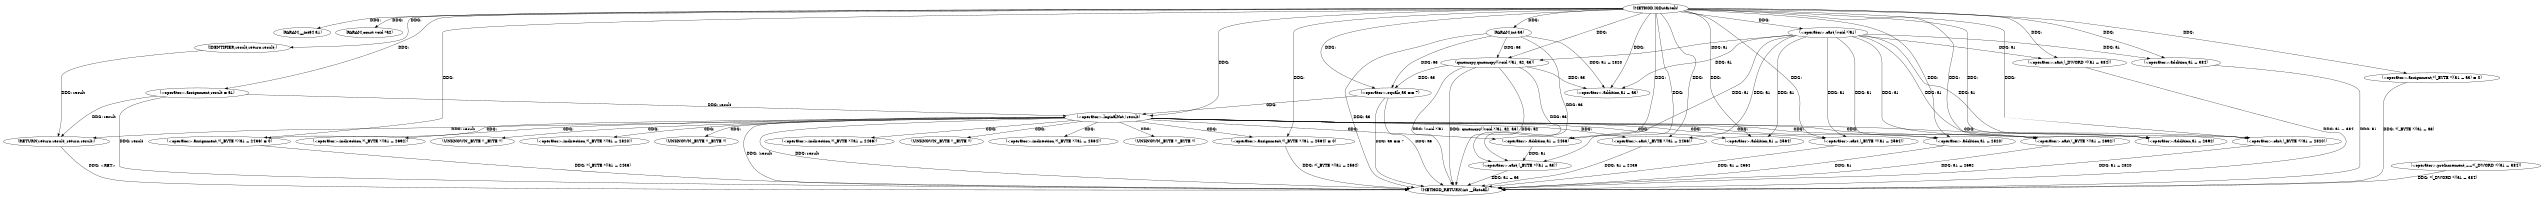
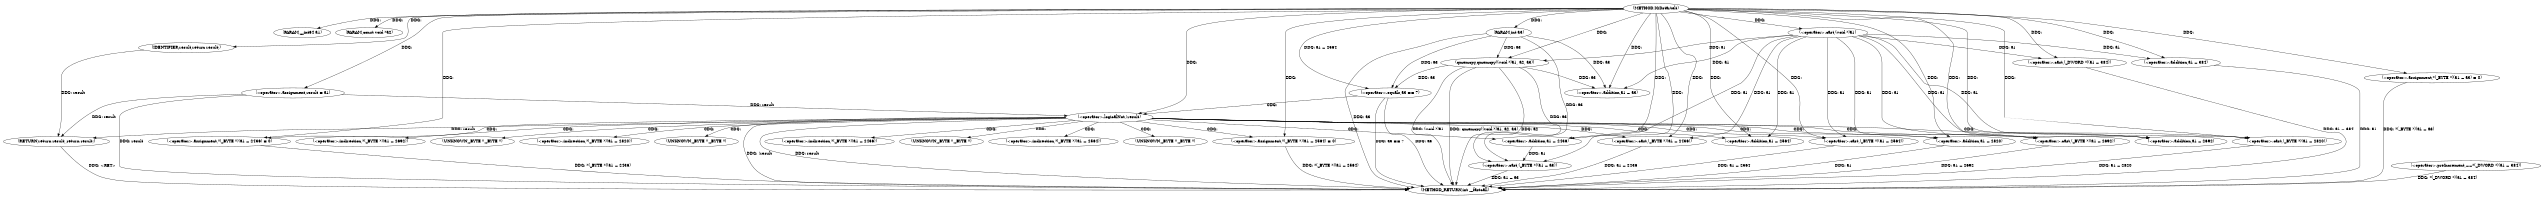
(1331, 48) -> (1321, 48)
(1606, 63) -> (1602, 63)
